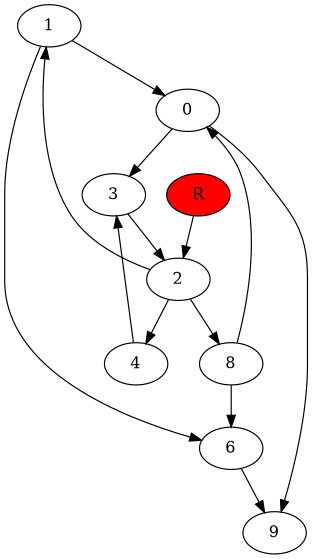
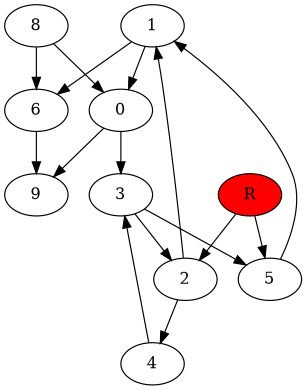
none -> (270, 279)
(202, 317) -> none
